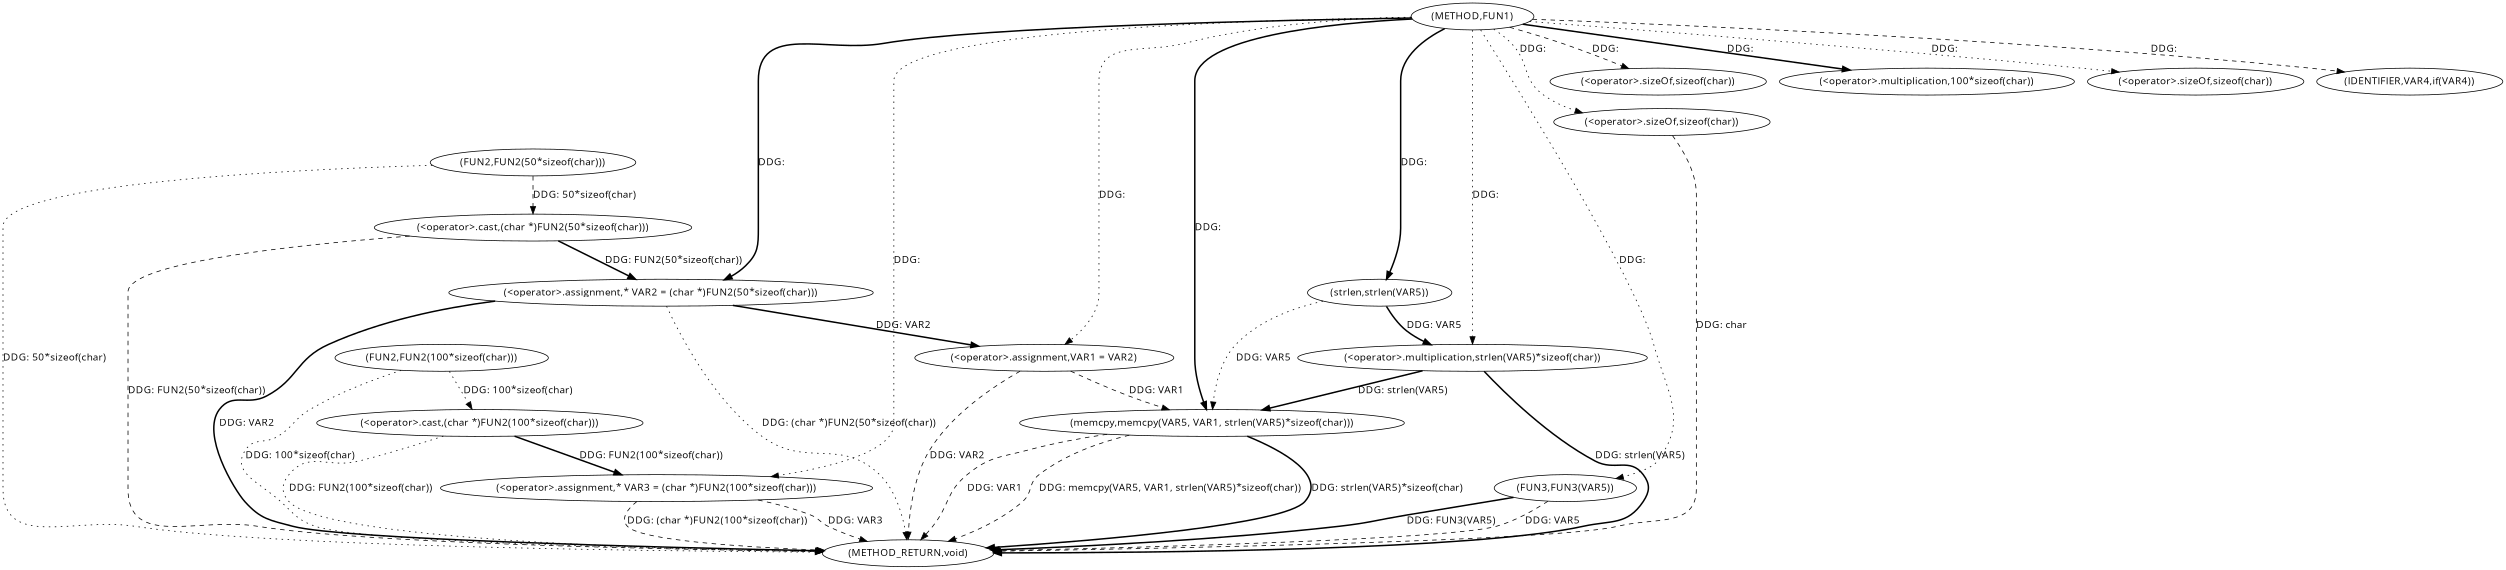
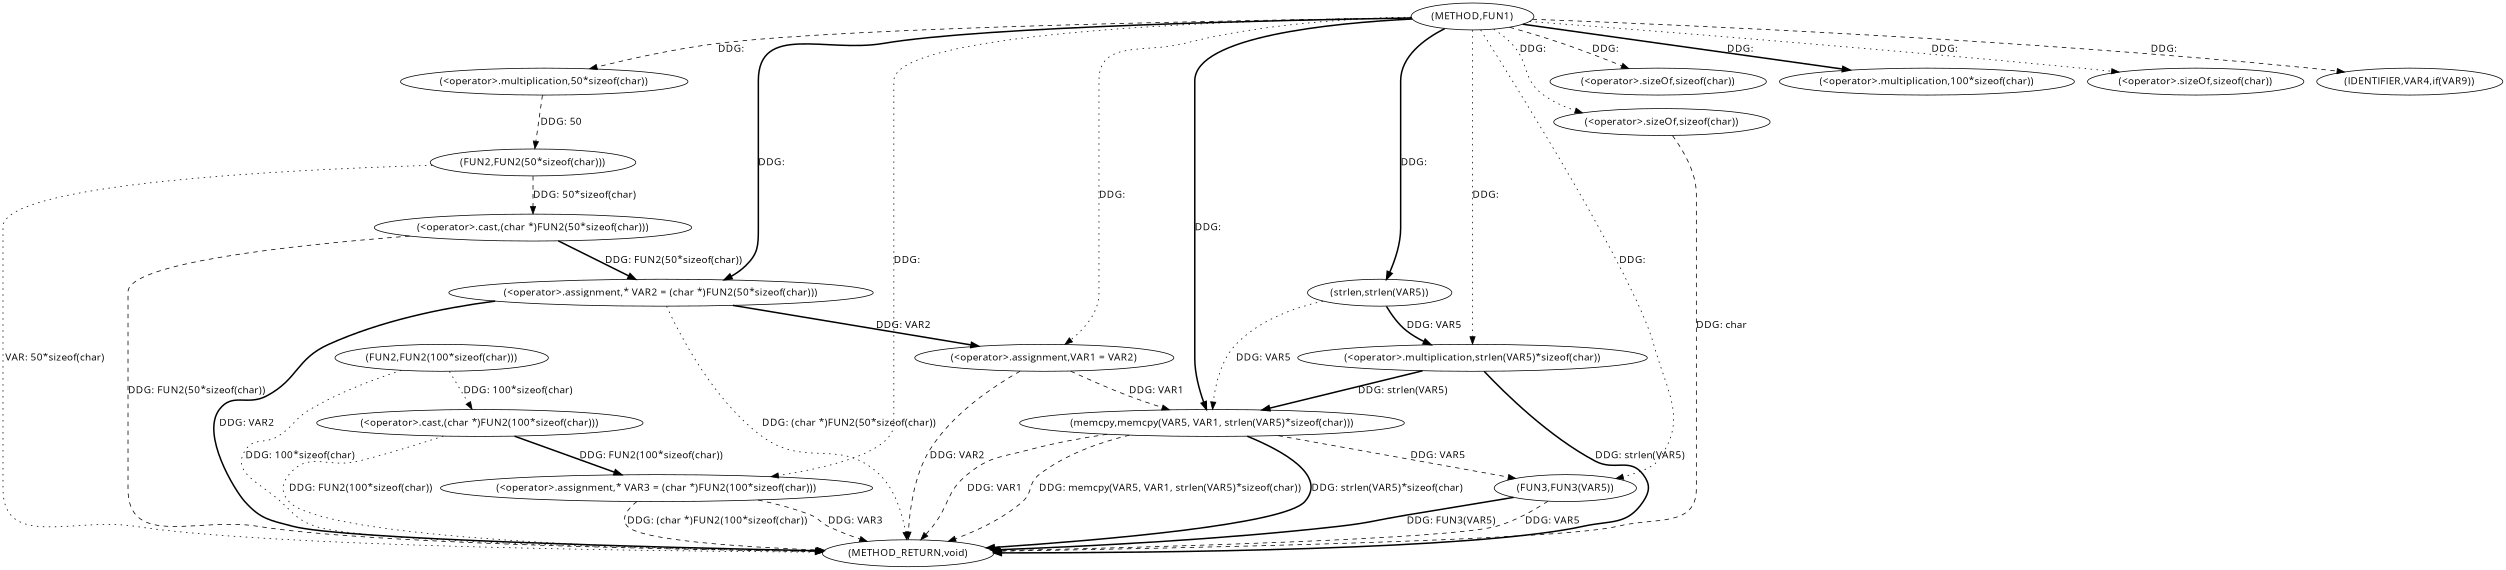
none -> (544, 82)
(2410, 82) -> (2410, 82)
(55, 358) -> (55, 358)
none -> (1393, 456)
